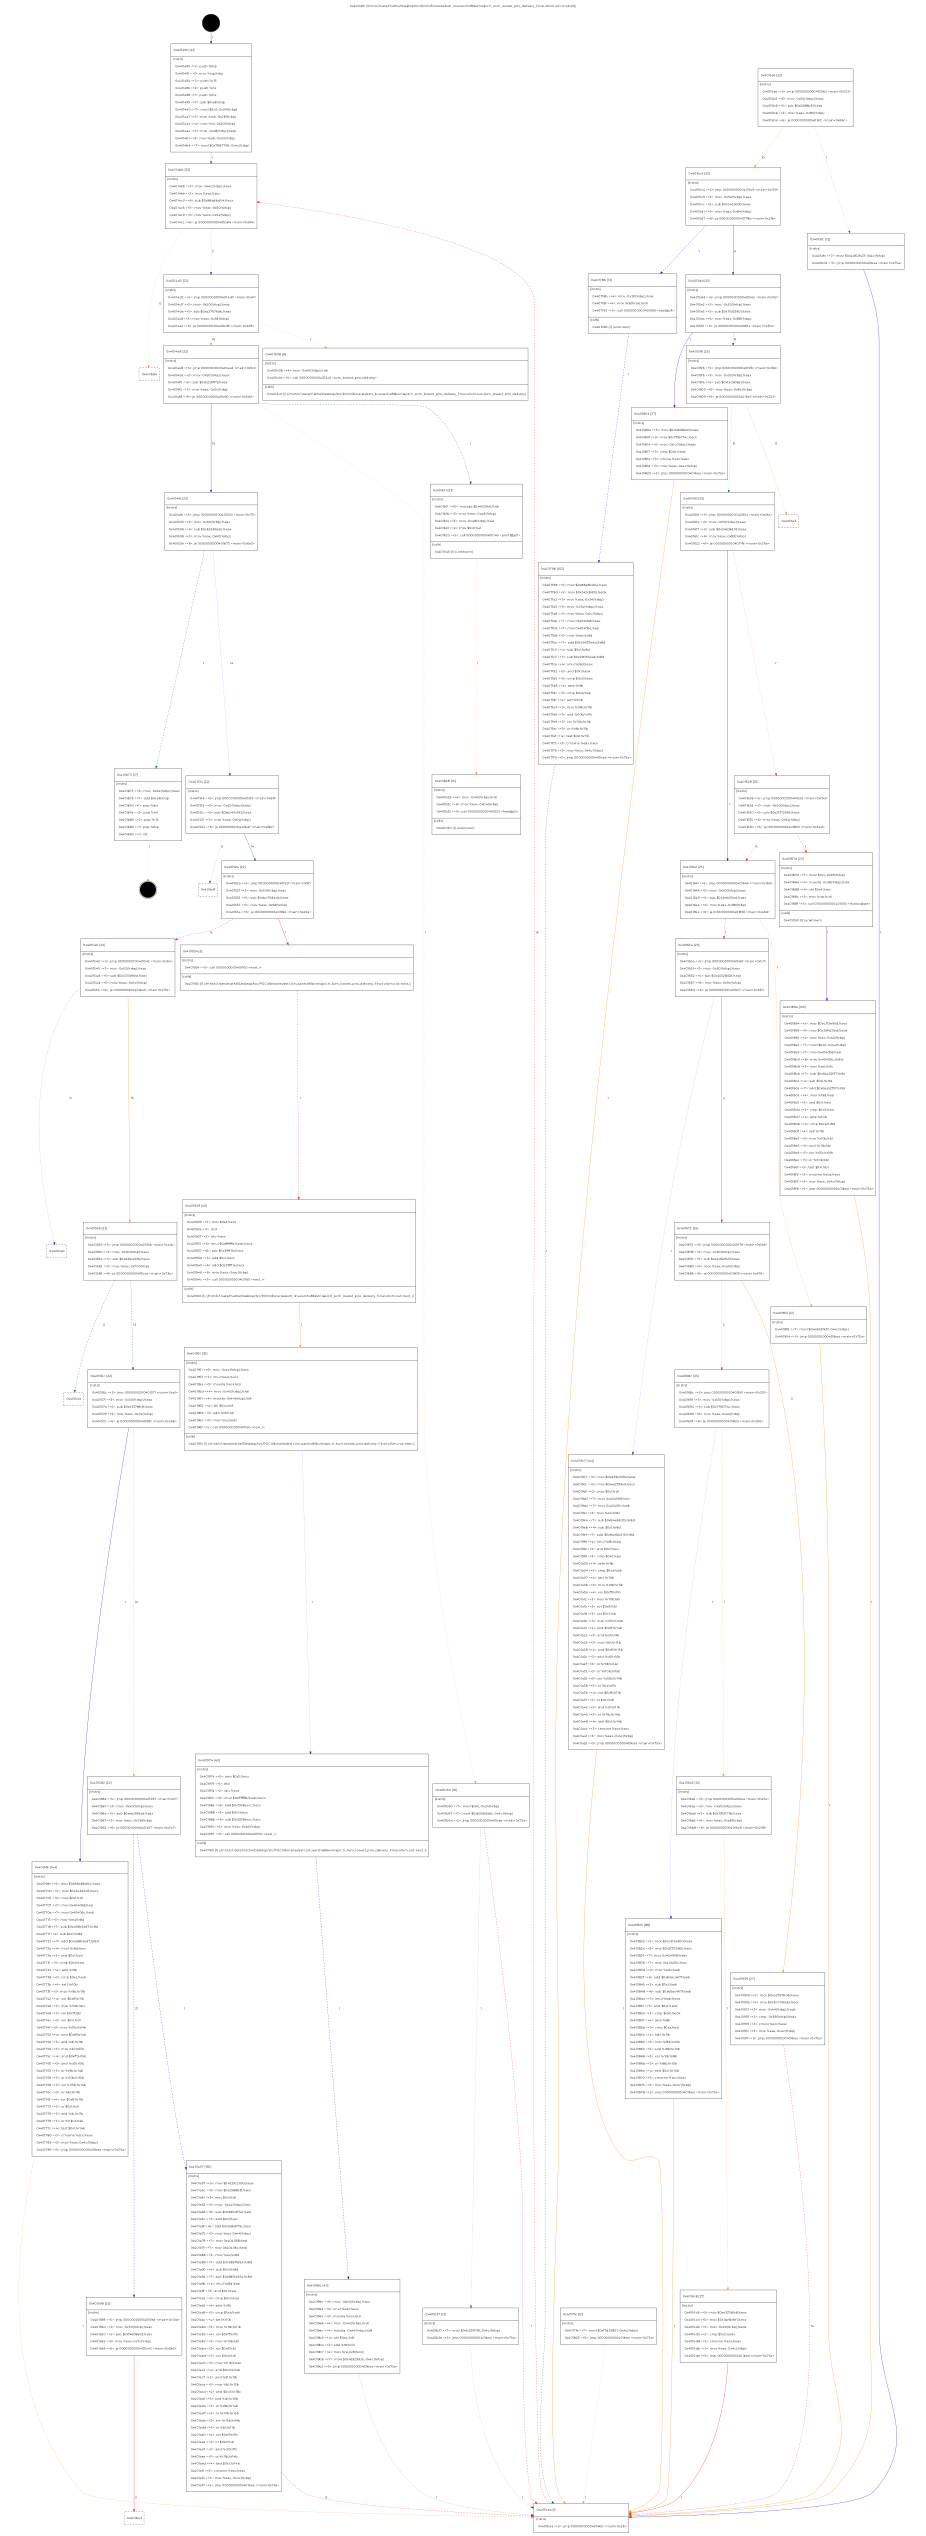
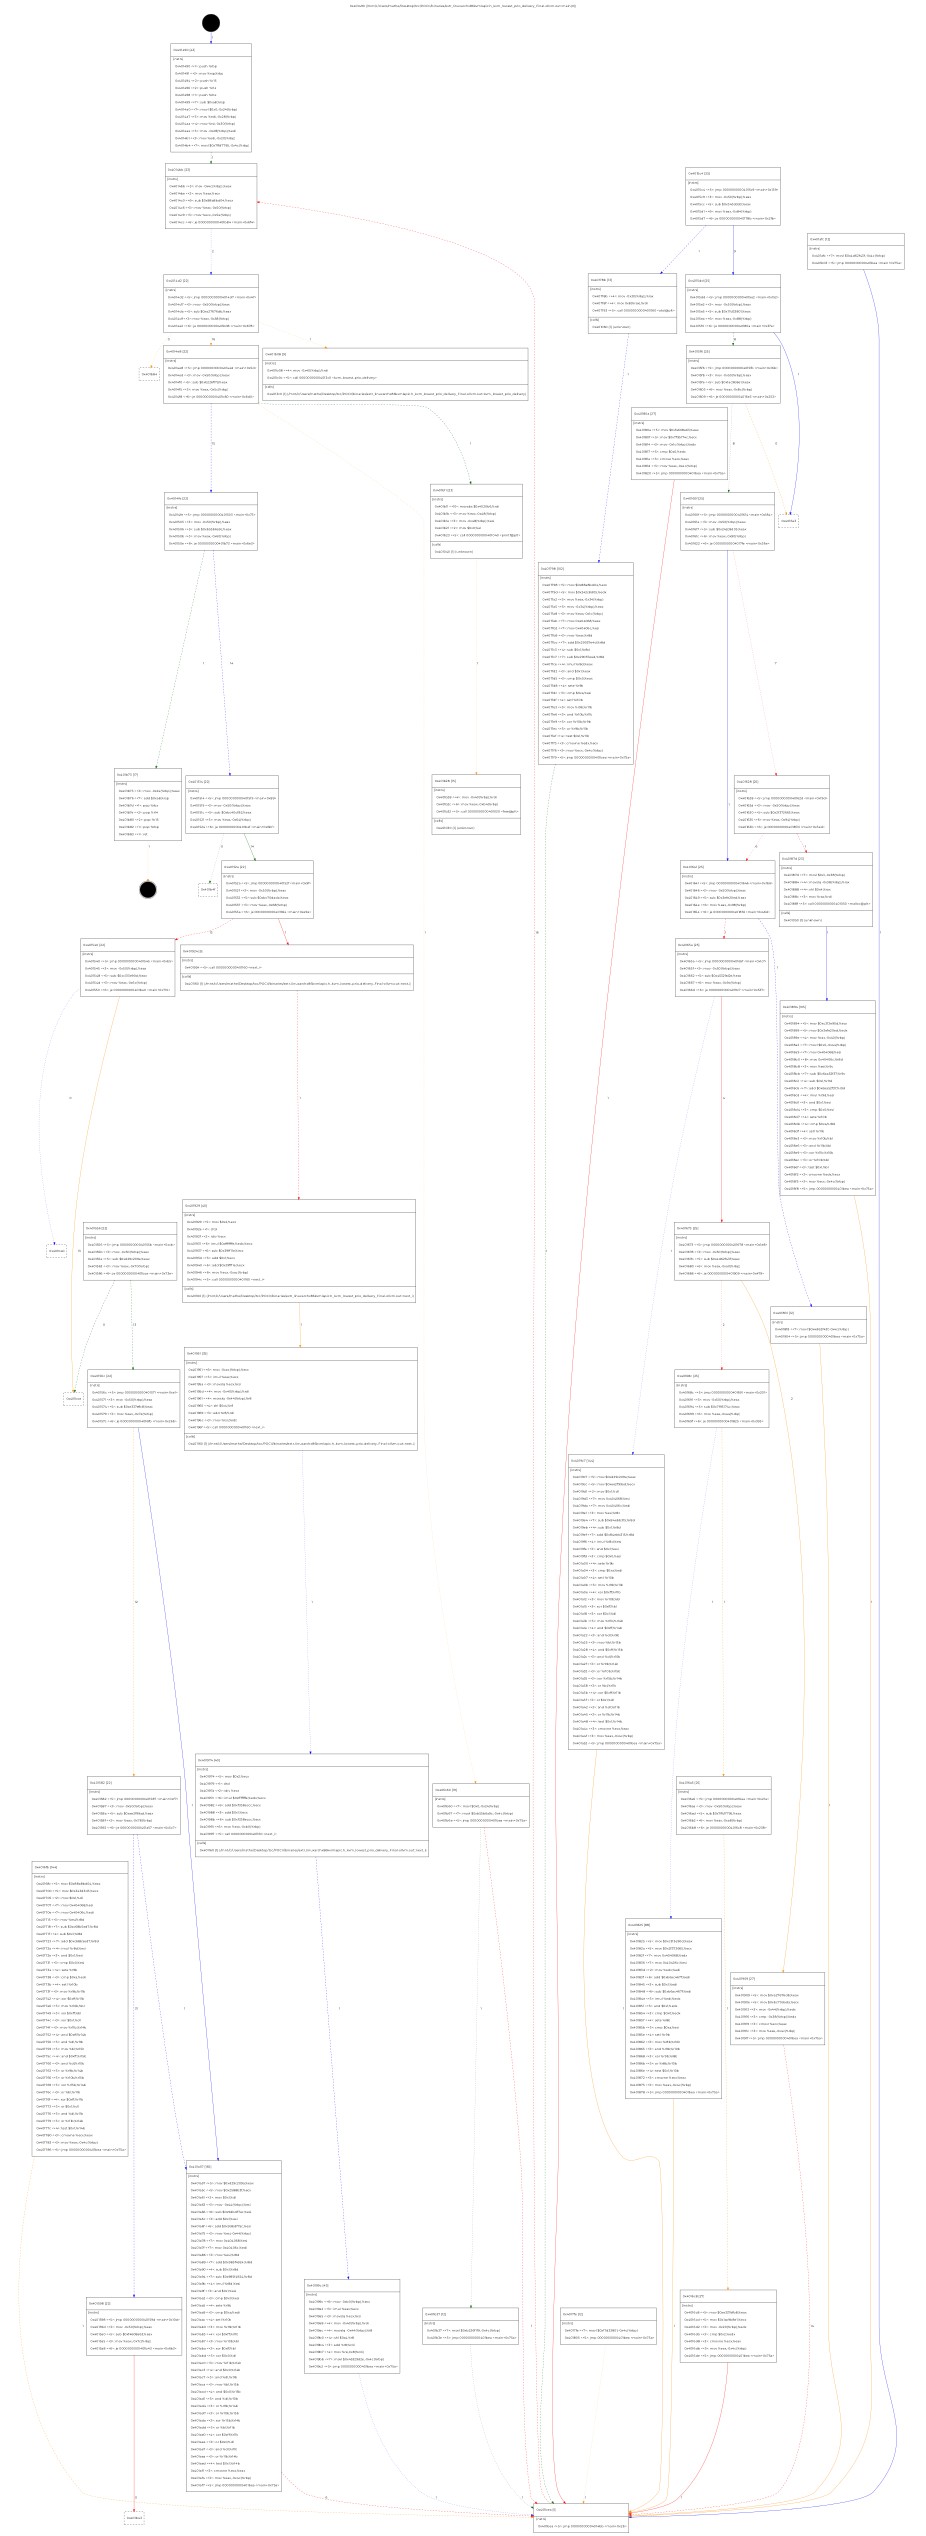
(806, 98) -> none
(153, 294) -> (160, 348)
(677, 367) -> (799, 420)
(211, 447) -> (211, 447)
(222, 662) -> (222, 662)
(129, 1108) -> (78, 1191)
(778, 1112) -> (778, 1112)
(565, 1489) -> (565, 1489)
(97, 1643) -> (186, 1792)
